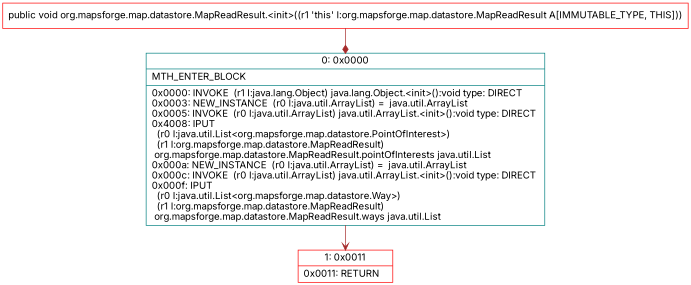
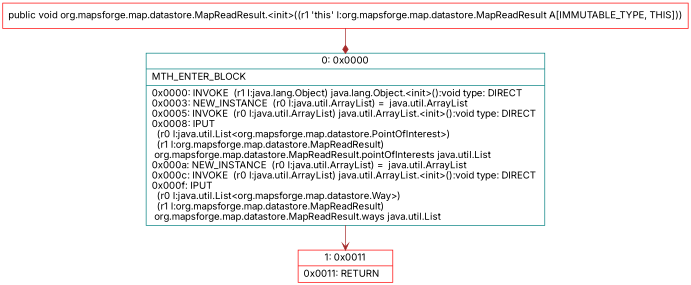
(186, 124) -> (186, 124)
